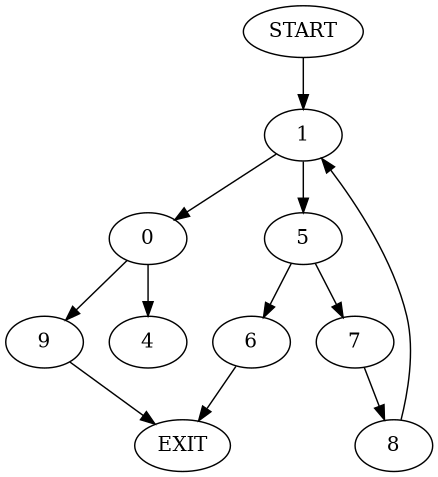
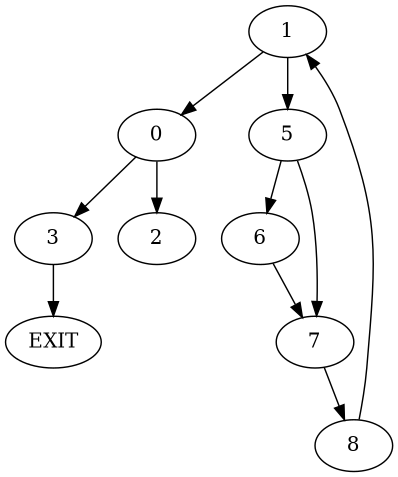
(303, 32) -> none
(45, 342) -> (53, 239)
(148, 342) -> (157, 239)
(221, 387) -> (284, 284)
